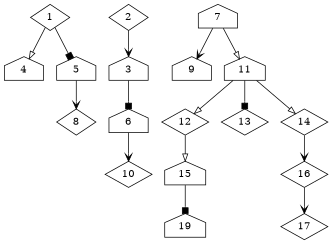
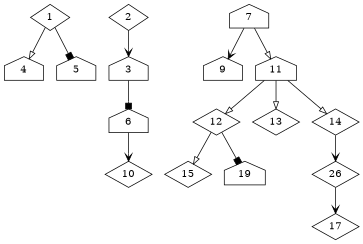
(245, 91) -> (276, 91)
(76, 122) -> none
(185, 174) -> (188, 174)
(304, 174) -> (336, 174)
(185, 196) -> (229, 145)
